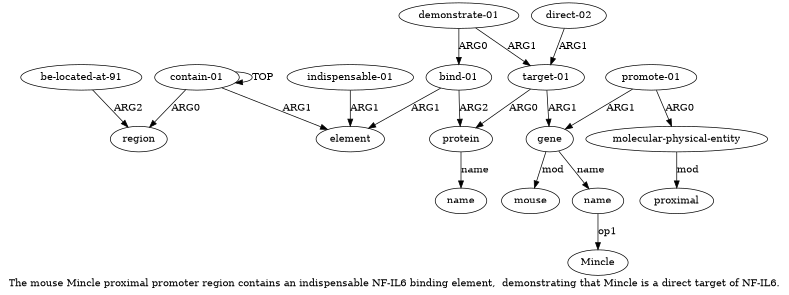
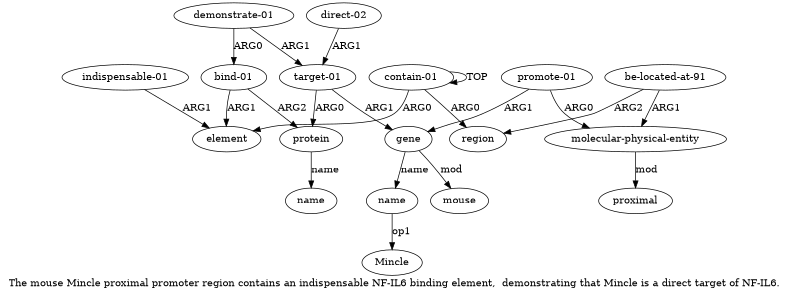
none -> (652, 105)
(297, 108) -> (417, 108)
